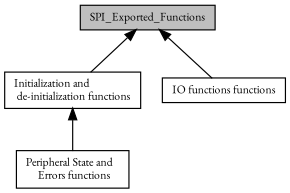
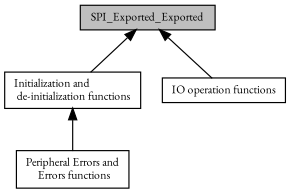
(148, 18) -> (148, 18)
(224, 90) -> (224, 90)
(73, 169) -> (73, 169)
